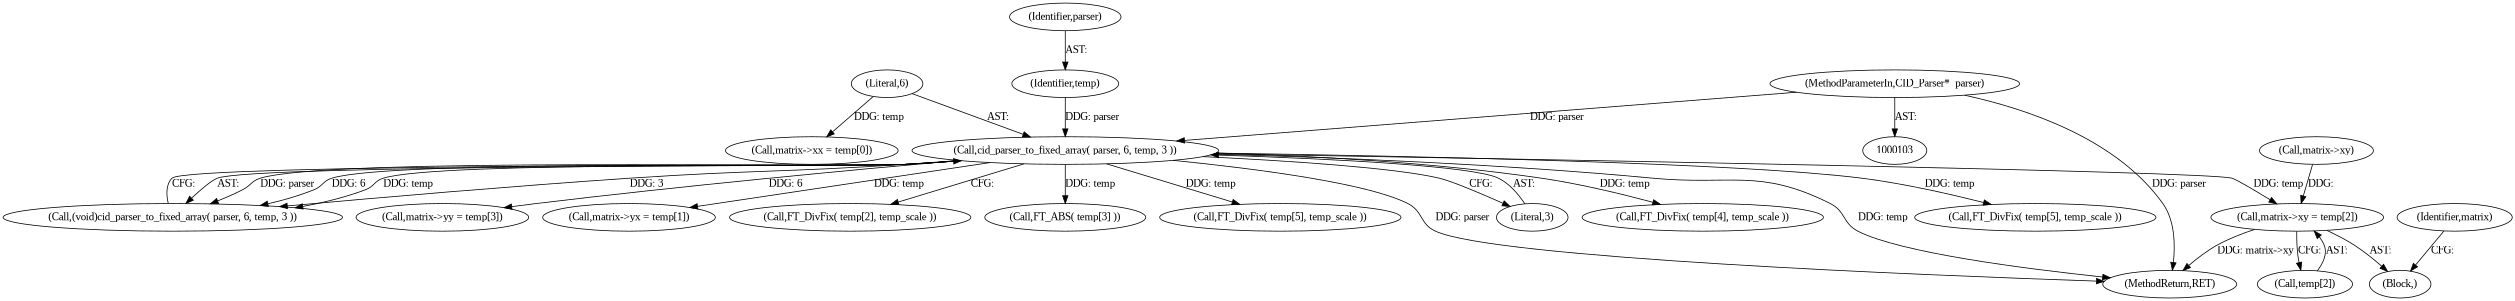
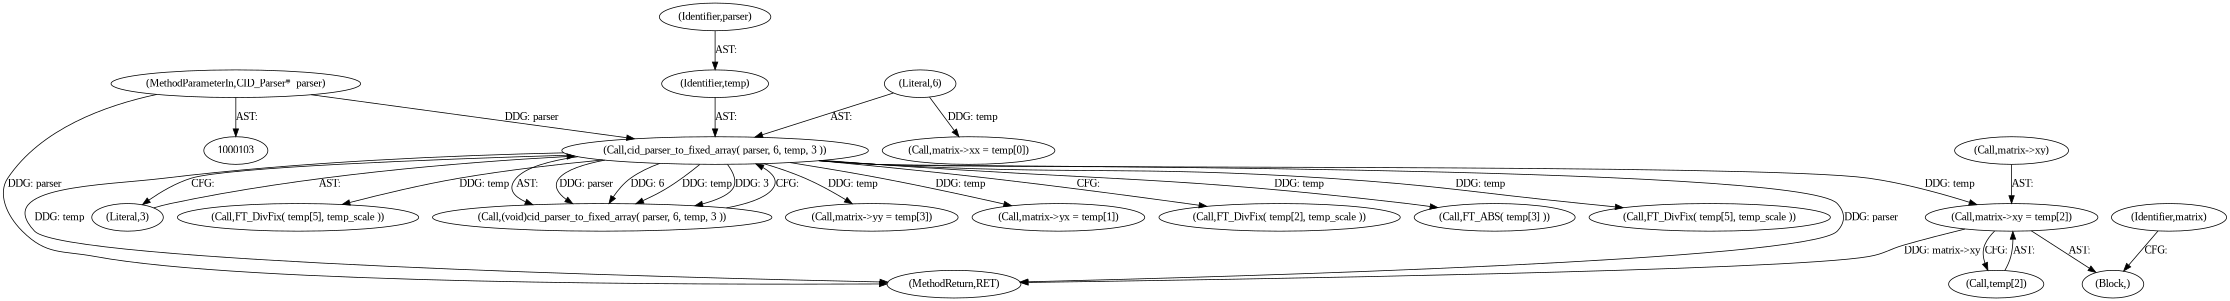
(1092, 117) -> (728, 117)
(786, 184) -> (853, 184)
(2322, 184) -> (2024, 184)
(1703, 217) -> none
